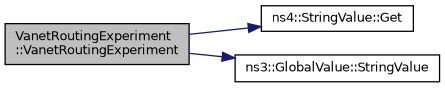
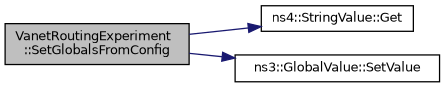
(97, 44) -> (97, 44)
(337, 68) -> (337, 68)
